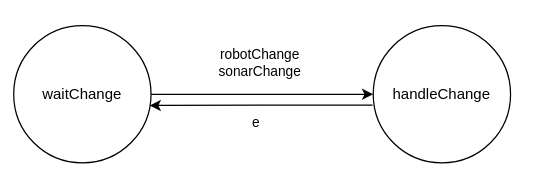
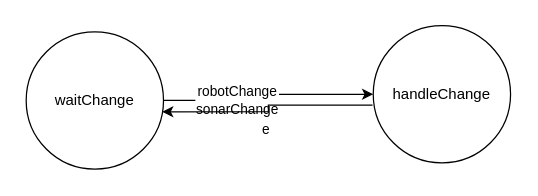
(82, 94) -> (94, 101)
